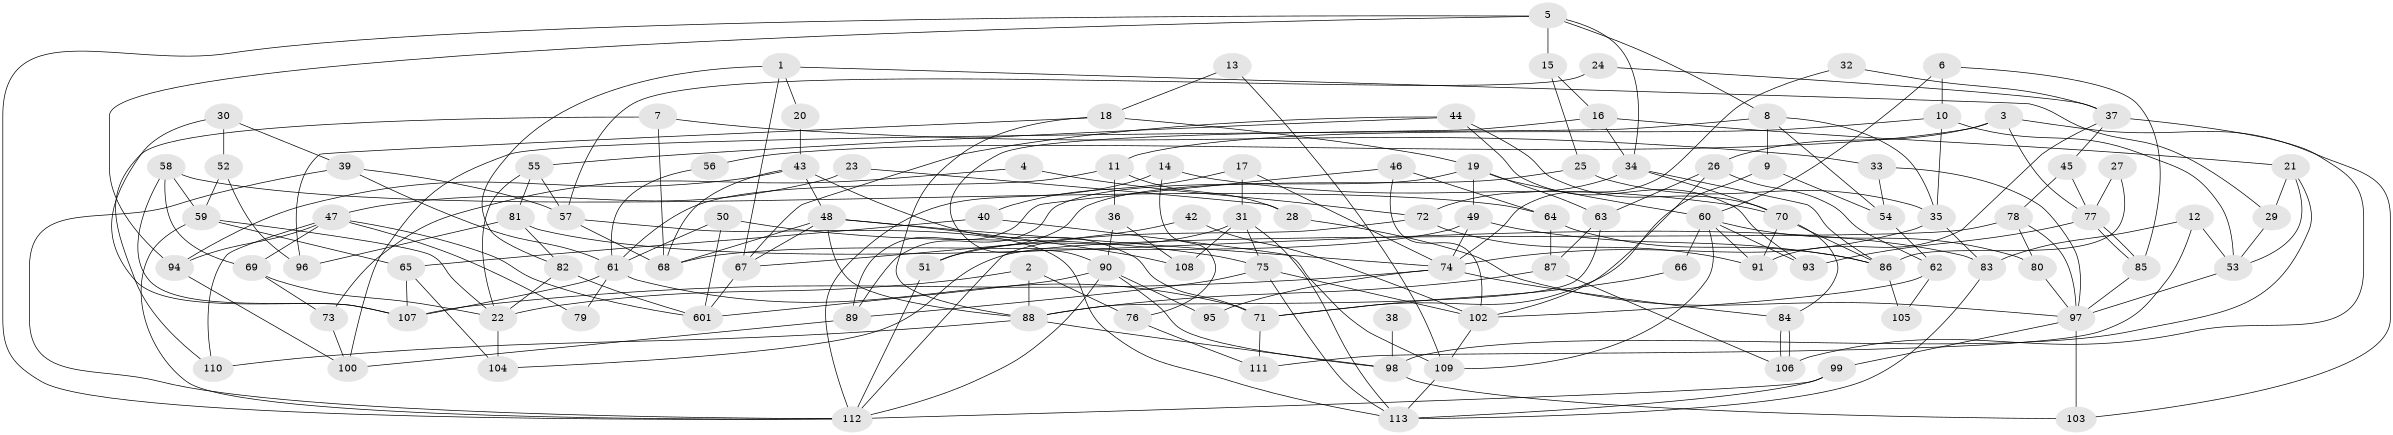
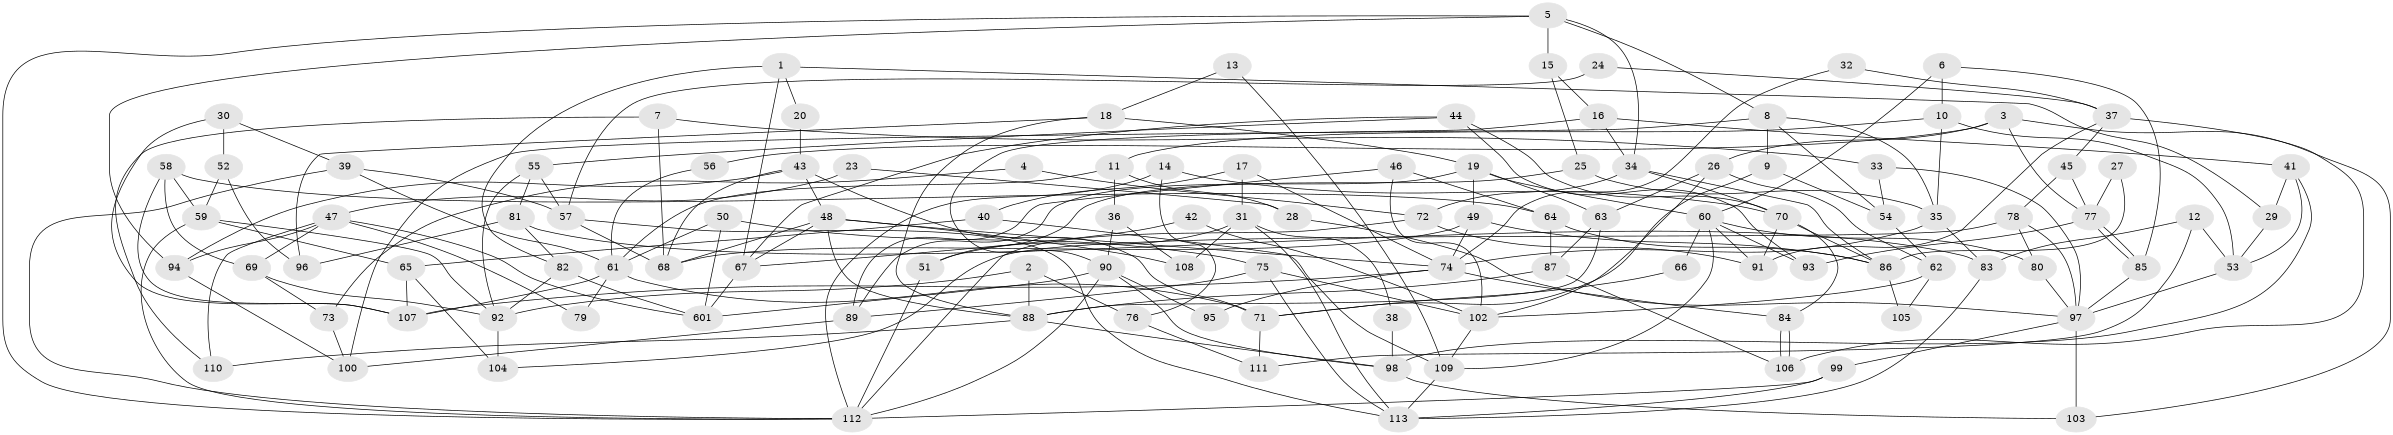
(2291, 167) -> (2291, 167)
(1253, 243) -> (1356, 249)
(498, 318) -> (498, 318)
